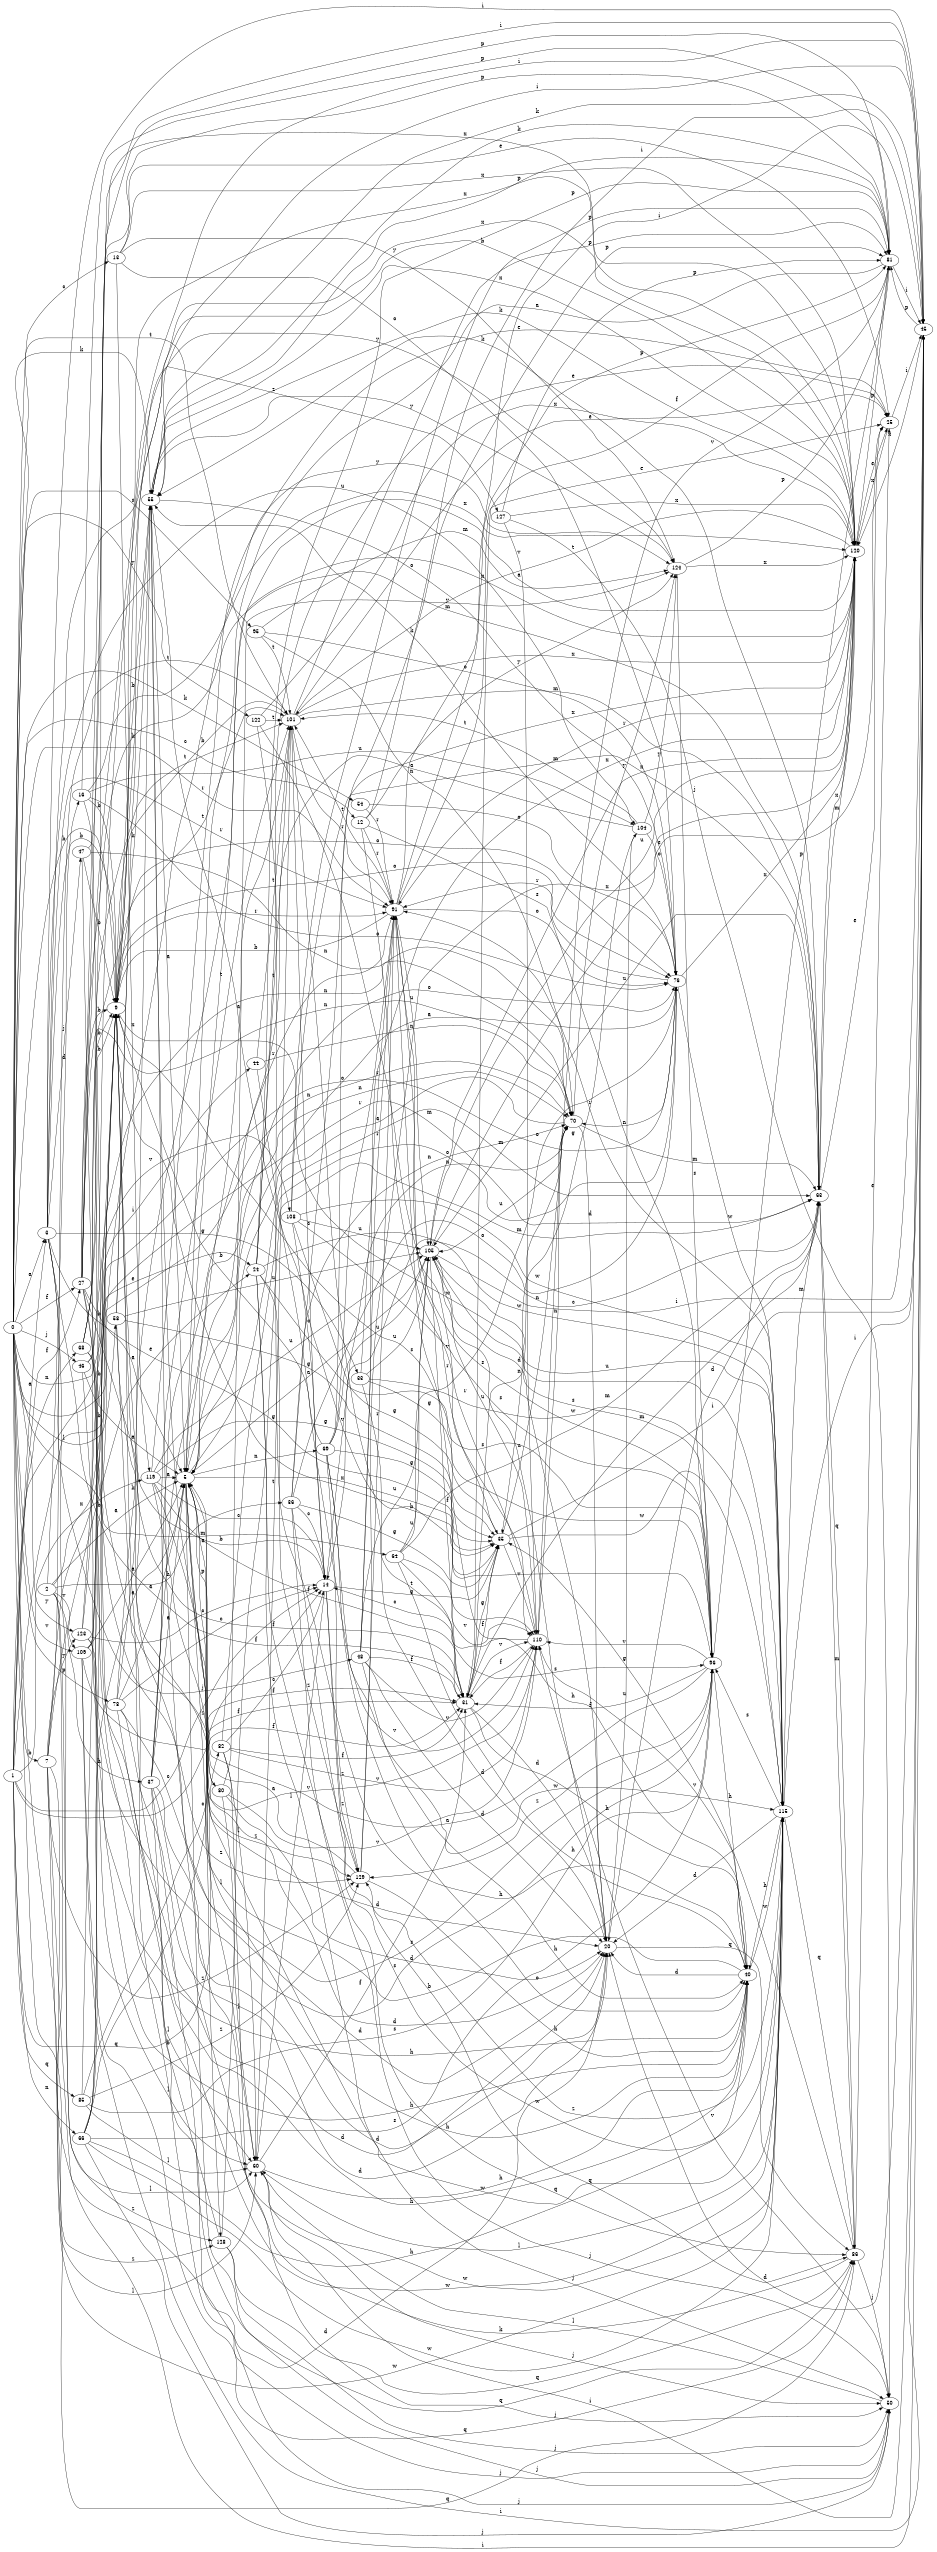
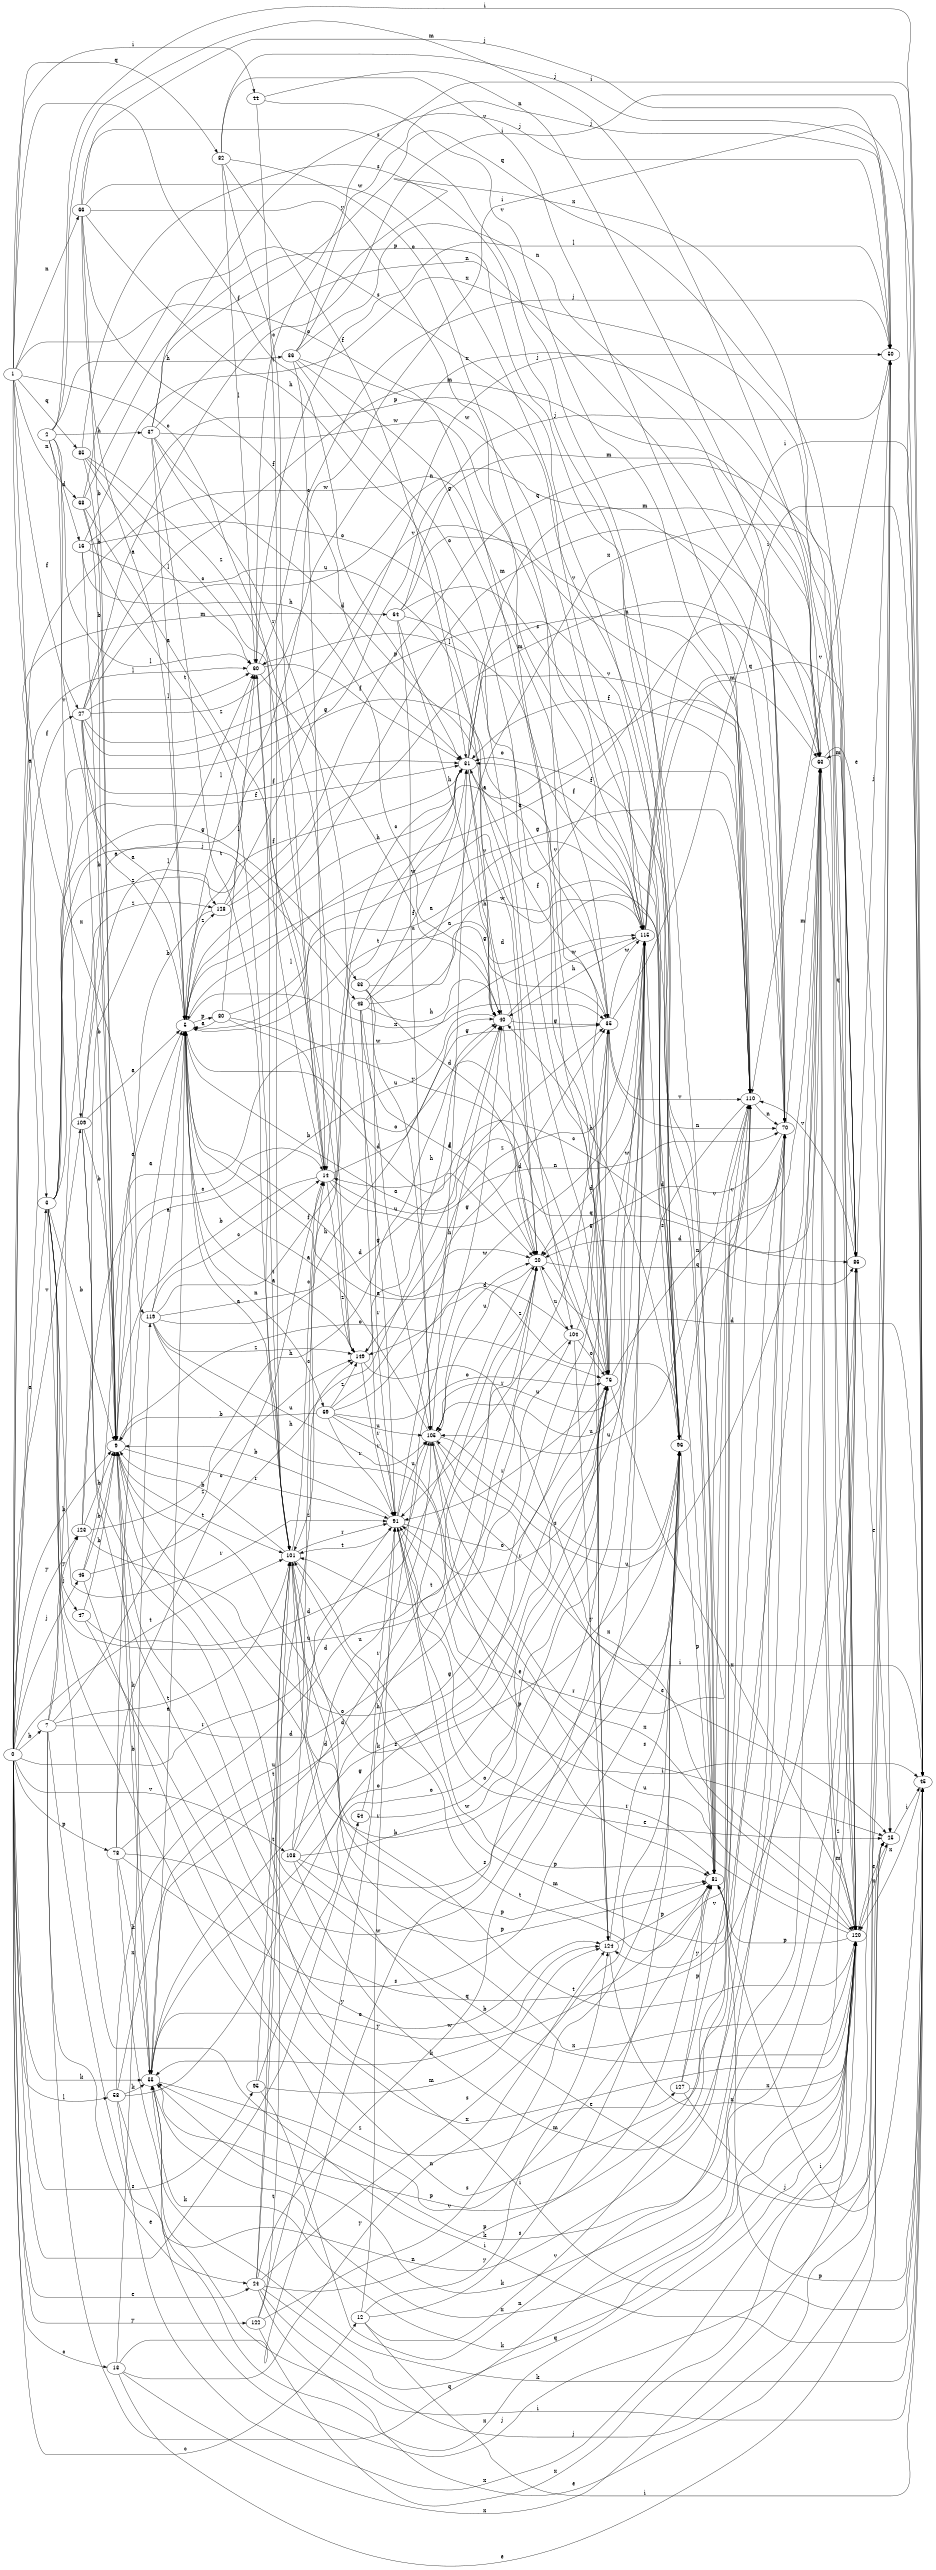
(837, 795) -> (838, 1832)
(349, 968) -> none
none -> (332, 1204)
(417, 1850) -> (460, 1381)
(360, 1878) -> (360, 1357)
